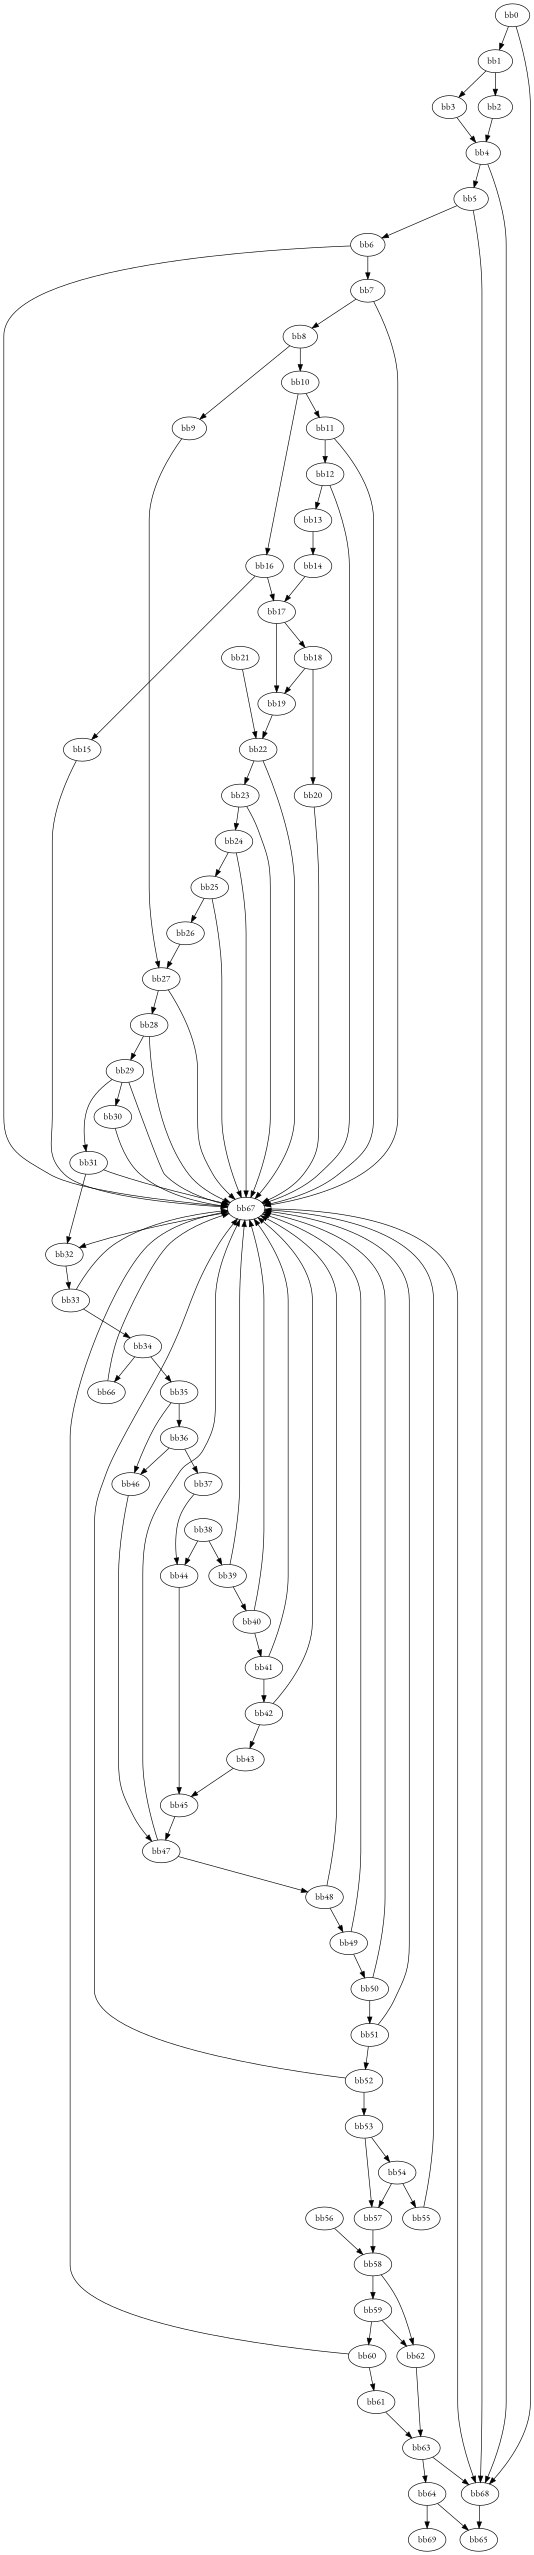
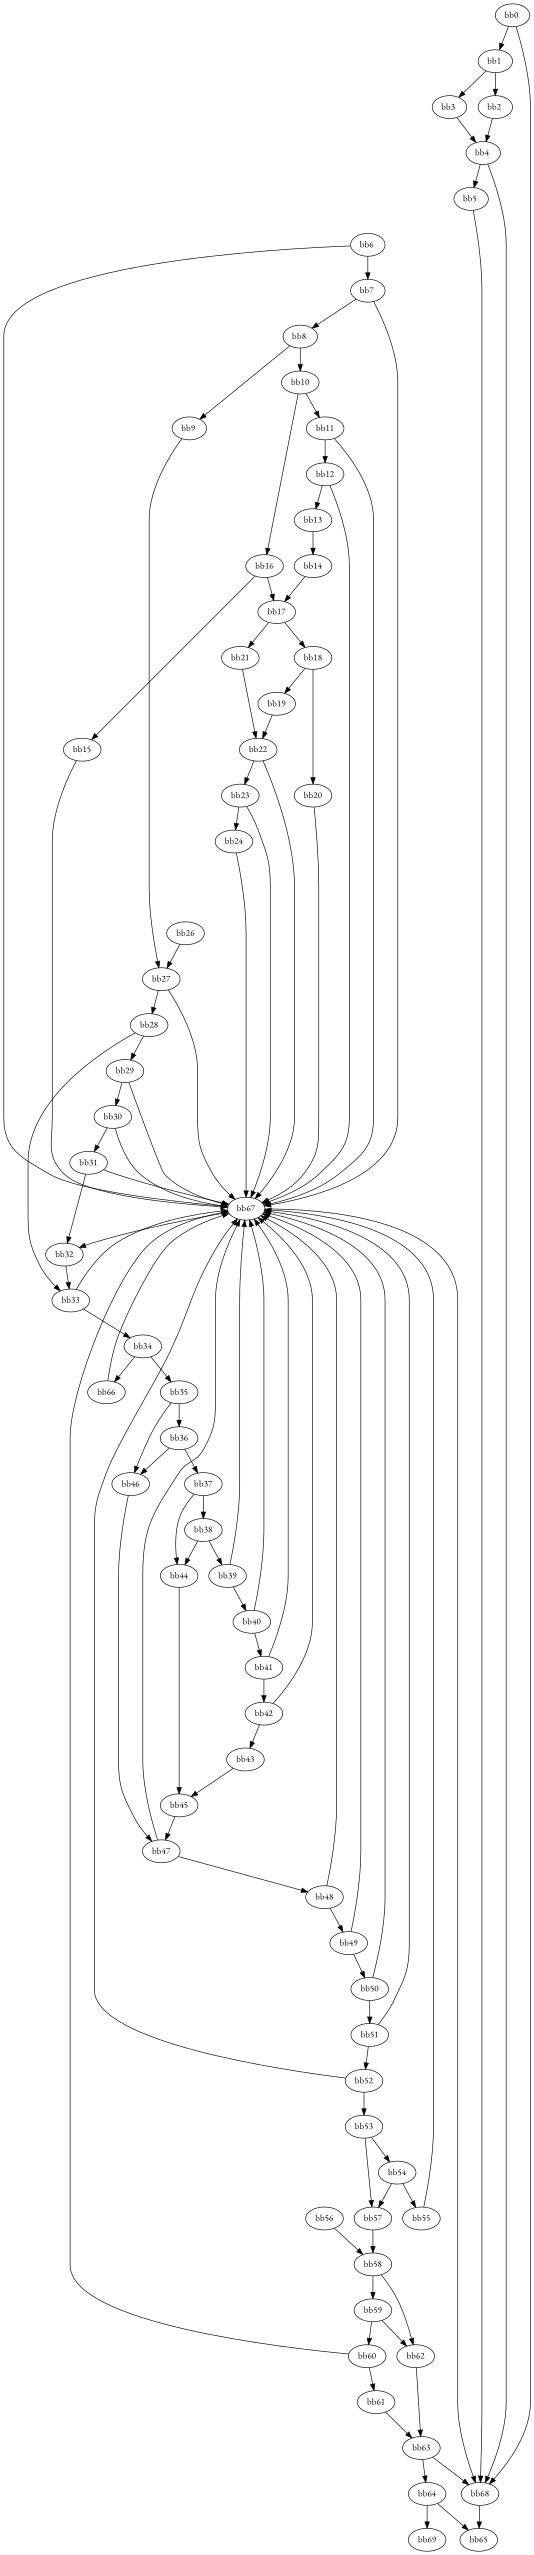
(422, 221) -> none
(277, 655) -> (261, 632)
(210, 887) -> none
(88, 1108) -> (102, 1137)
(166, 1130) -> (31, 1140)
none -> (203, 1504)
